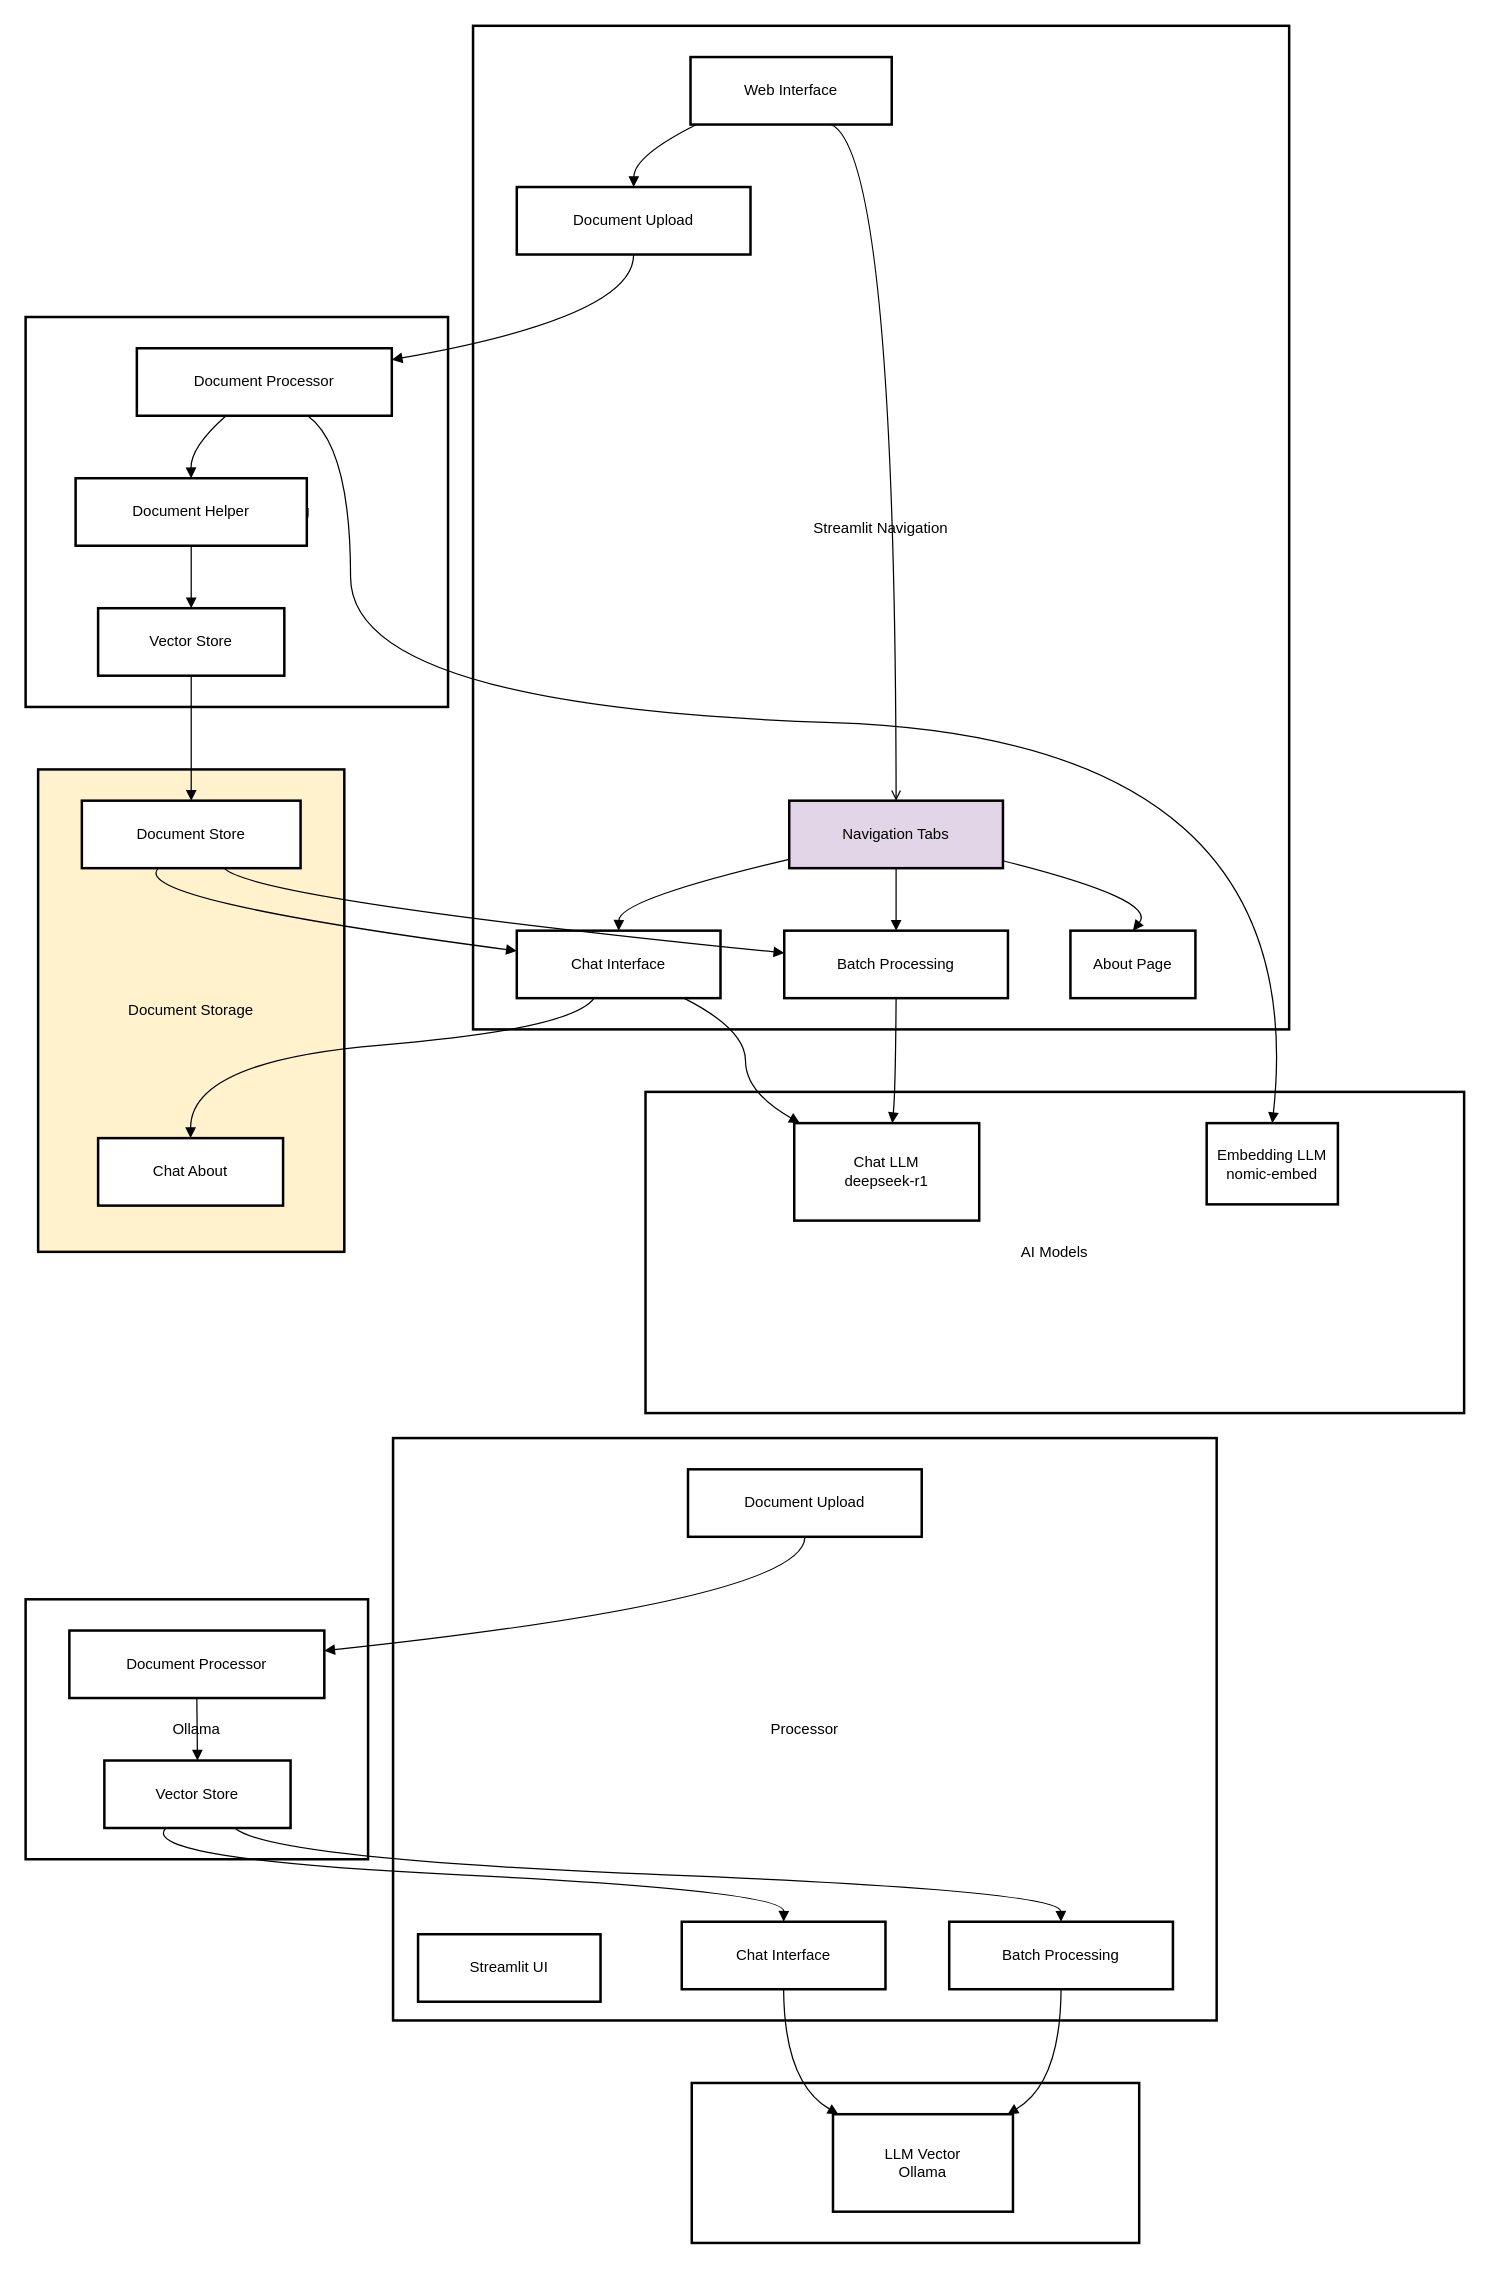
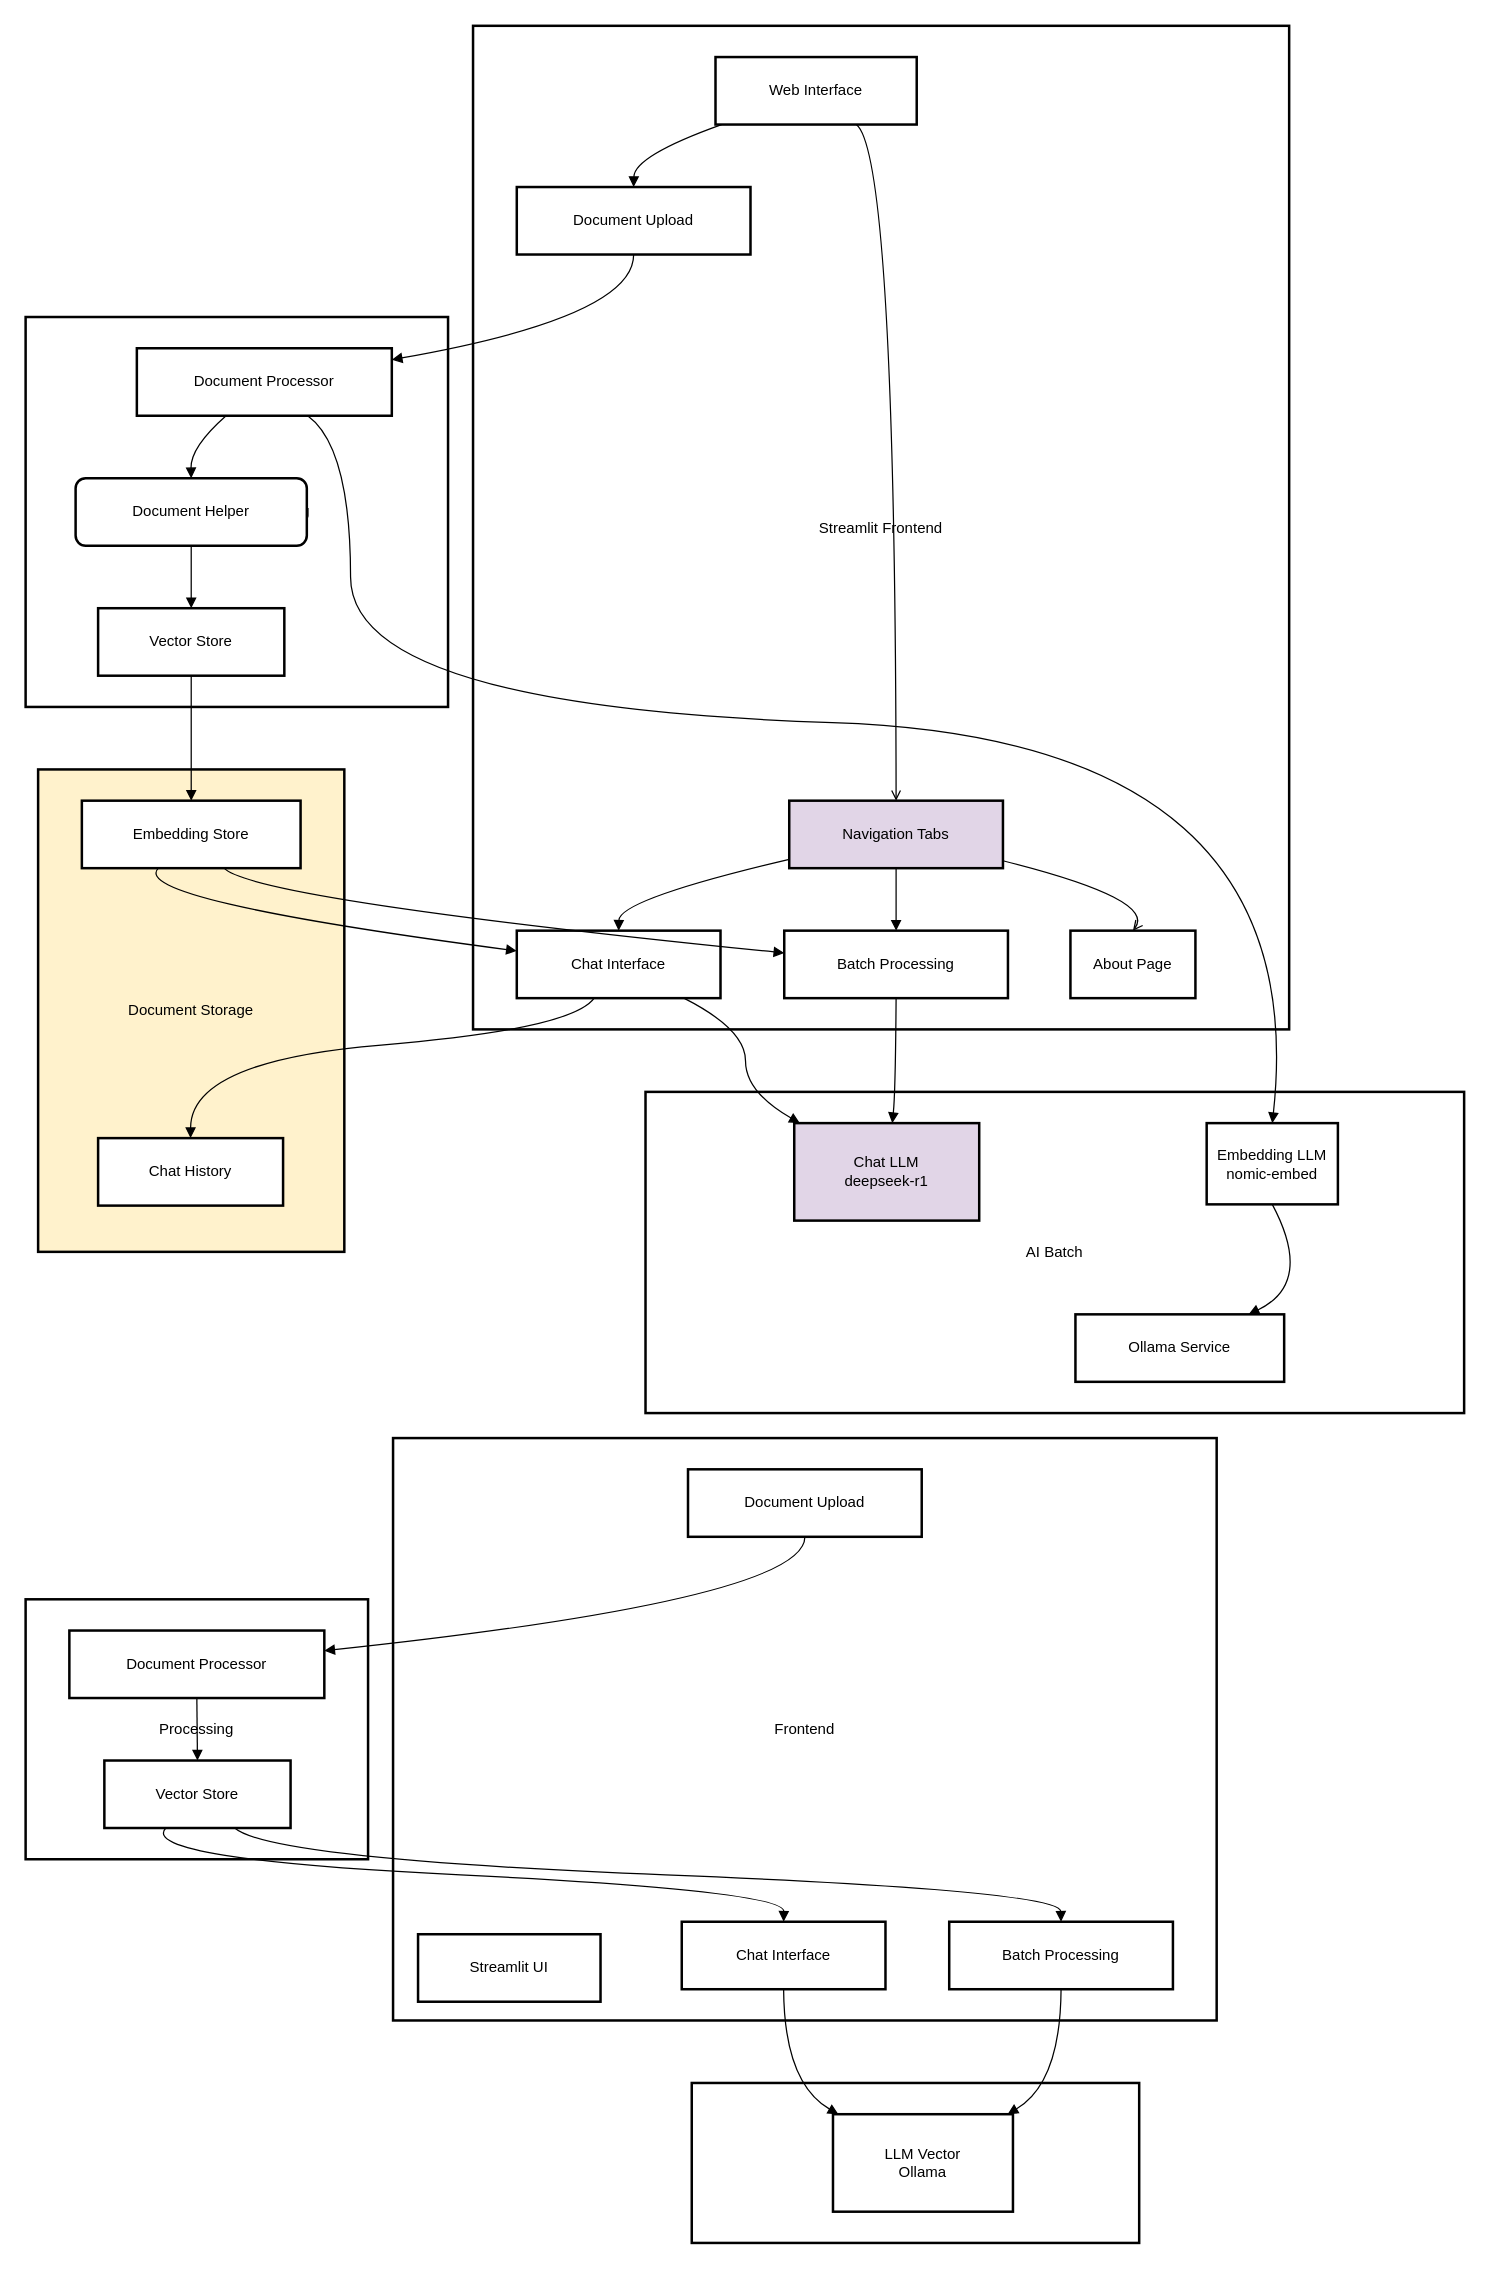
(791, 91) -> (816, 91)
(191, 512) -> (191, 512)
(881, 528) -> (881, 528)
(191, 834) -> (191, 834)
(1113, 895) -> (1113, 897)
(191, 1172) -> (191, 1172)
(887, 1172) -> (887, 1172)
(1055, 1253) -> (1055, 1253)
none -> (1290, 1262)
none -> (1180, 1348)
(197, 1729) -> (197, 1729)
(805, 1729) -> (805, 1729)
